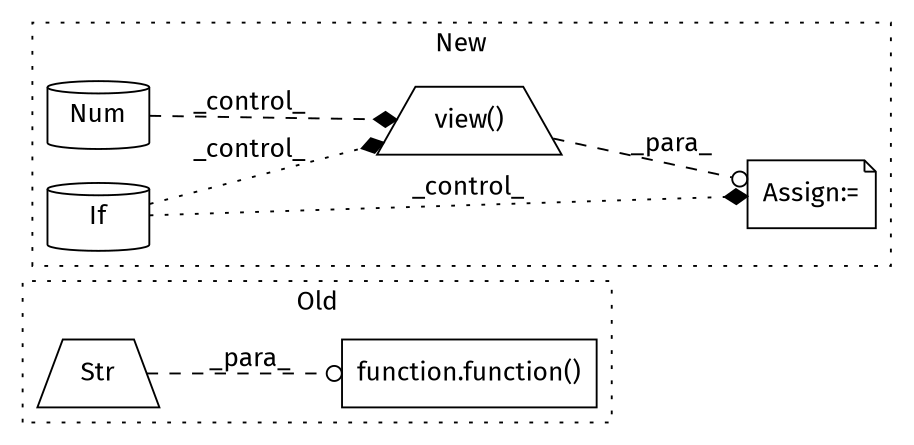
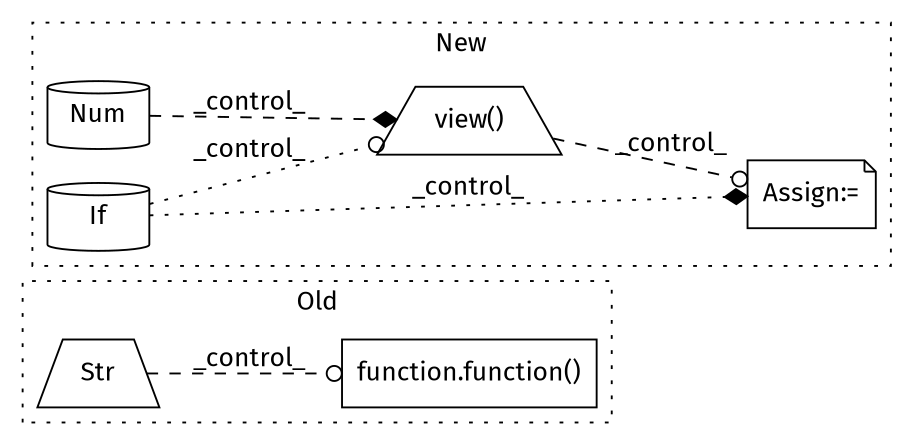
(672, 144) -> (672, 144)
(259, 175) -> (259, 175)
(251, 359) -> (251, 359)
